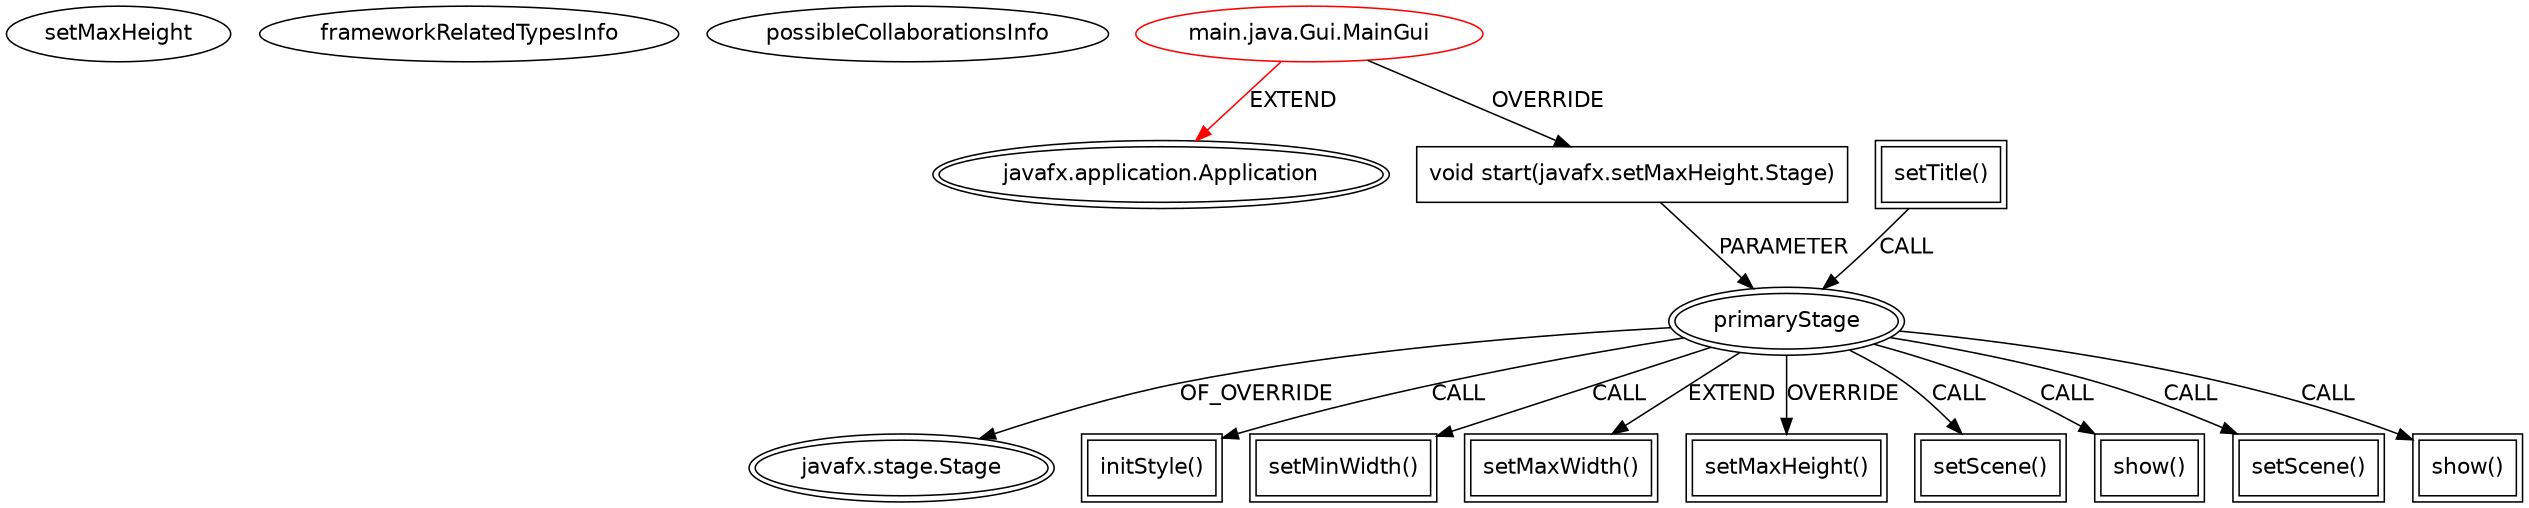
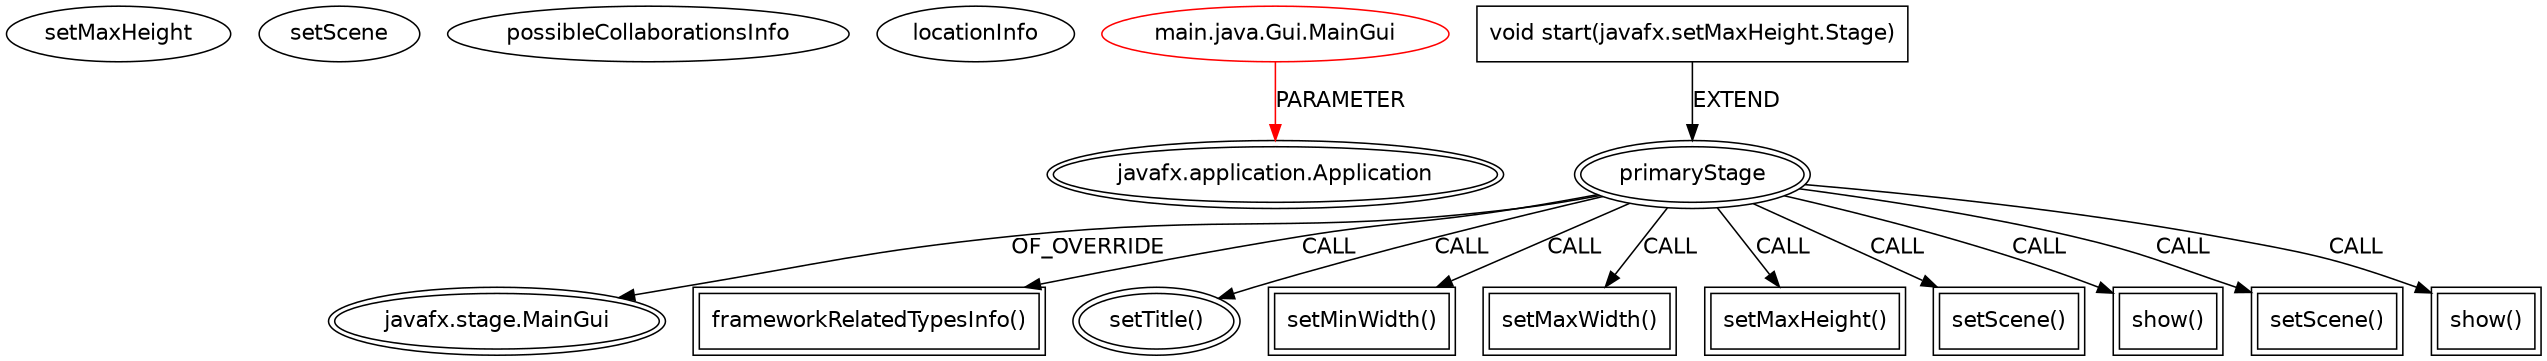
(469, 34) -> (339, 34)
none -> (976, 34)
(1462, 100) -> none
(1293, 101) -> (1341, 101)
(1941, 175) -> (1156, 321)
(1872, 244) -> (1417, 242)
(1784, 248) -> (1736, 101)
(1732, 395) -> (1670, 248)
(1843, 395) -> (1783, 248)
(902, 468) -> (497, 321)
(1152, 468) -> (869, 321)
